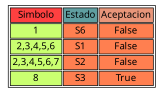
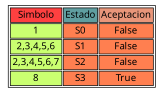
(80, 31) -> (80, 31)
